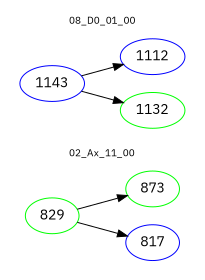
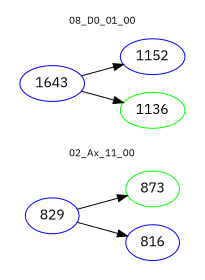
(153, 57) -> (153, 57)
(52, 84) -> (52, 84)
(153, 110) -> (153, 110)
(52, 216) -> (52, 216)
(153, 243) -> (153, 243)
